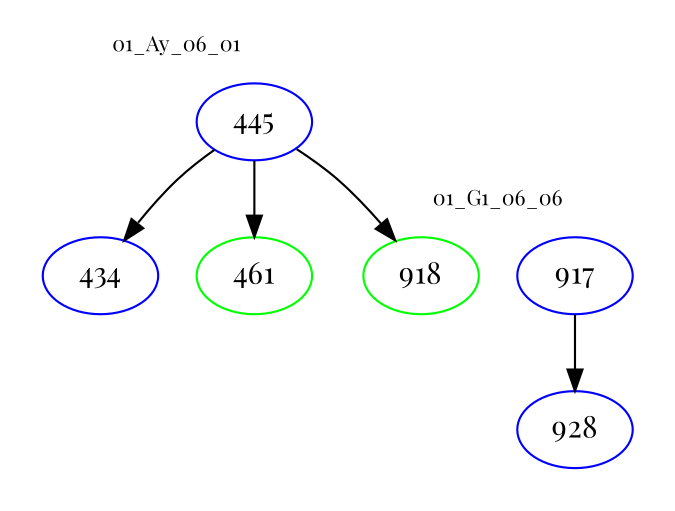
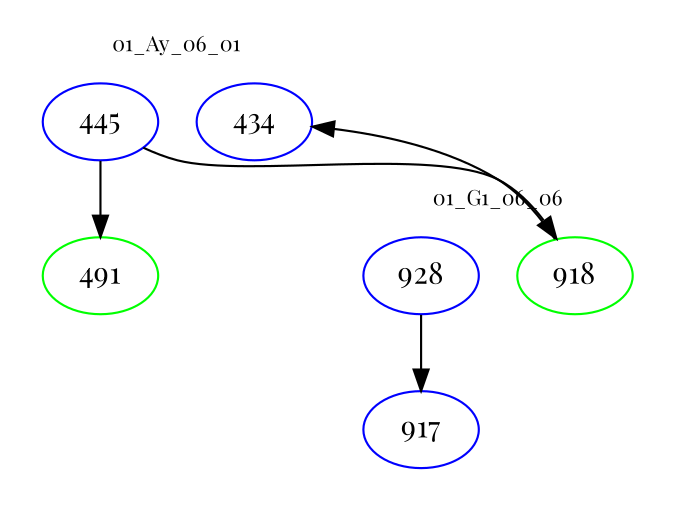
(174, 183) -> (440, 153)
(254, 276) -> (100, 276)
(575, 342) -> (421, 342)
